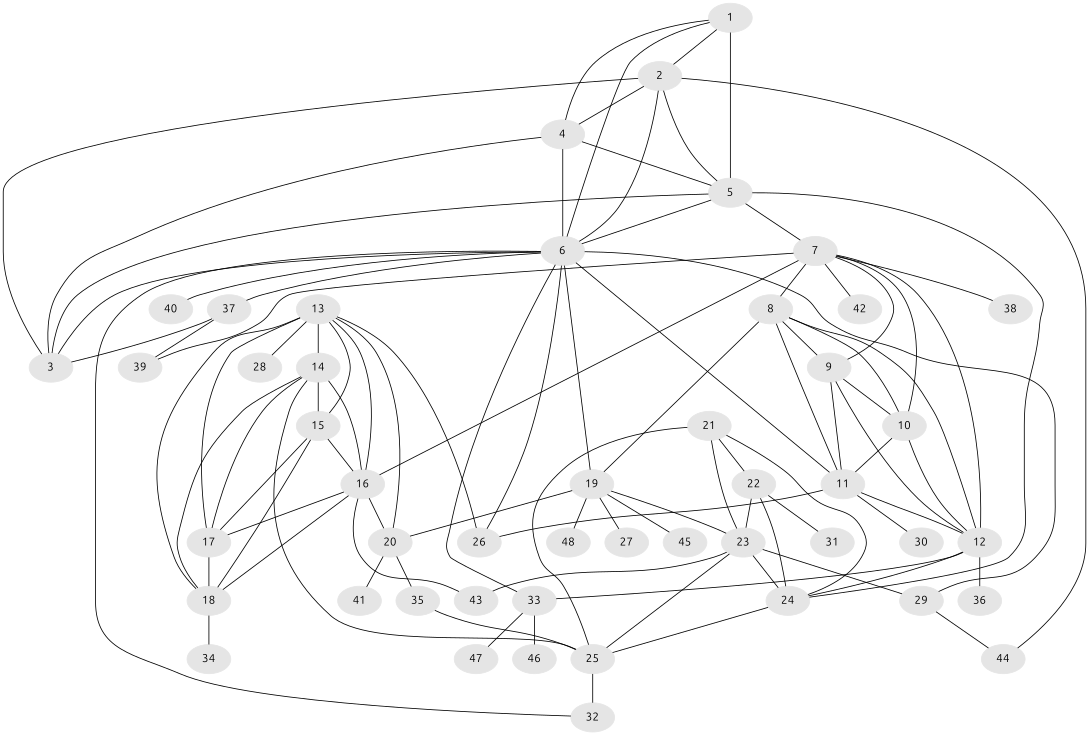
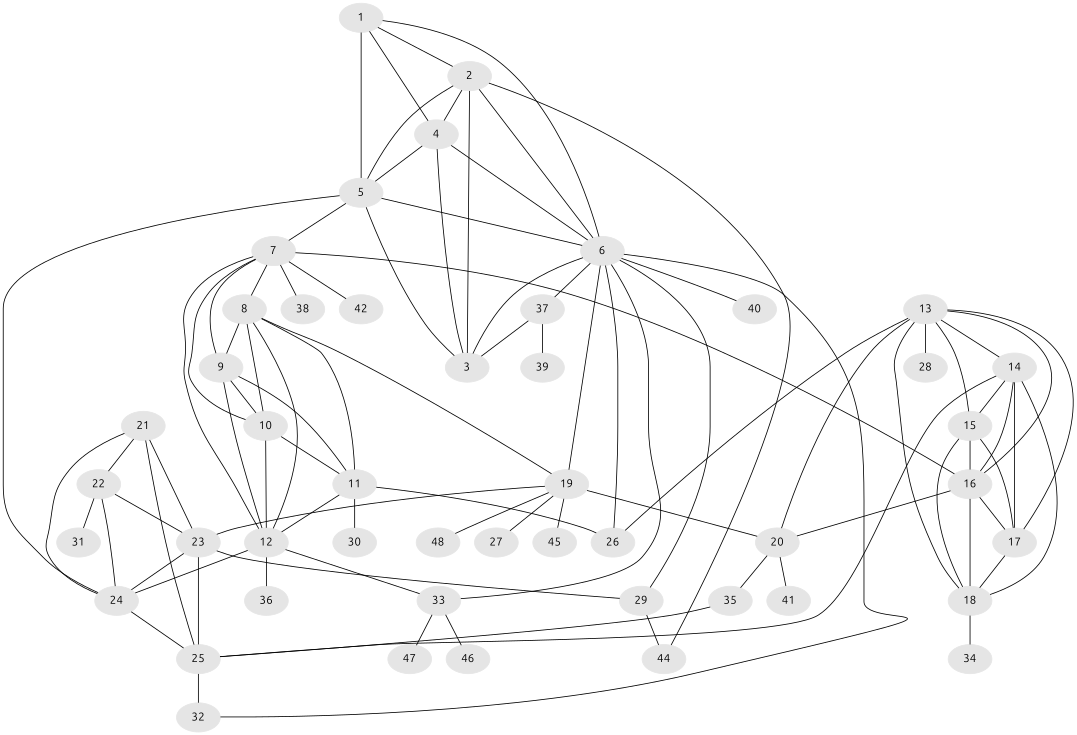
(466, 276) -> none
(703, 367) -> none
(476, 601) -> none
